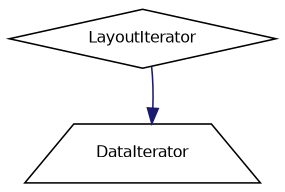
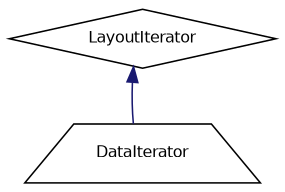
(153, 87) -> (132, 103)
